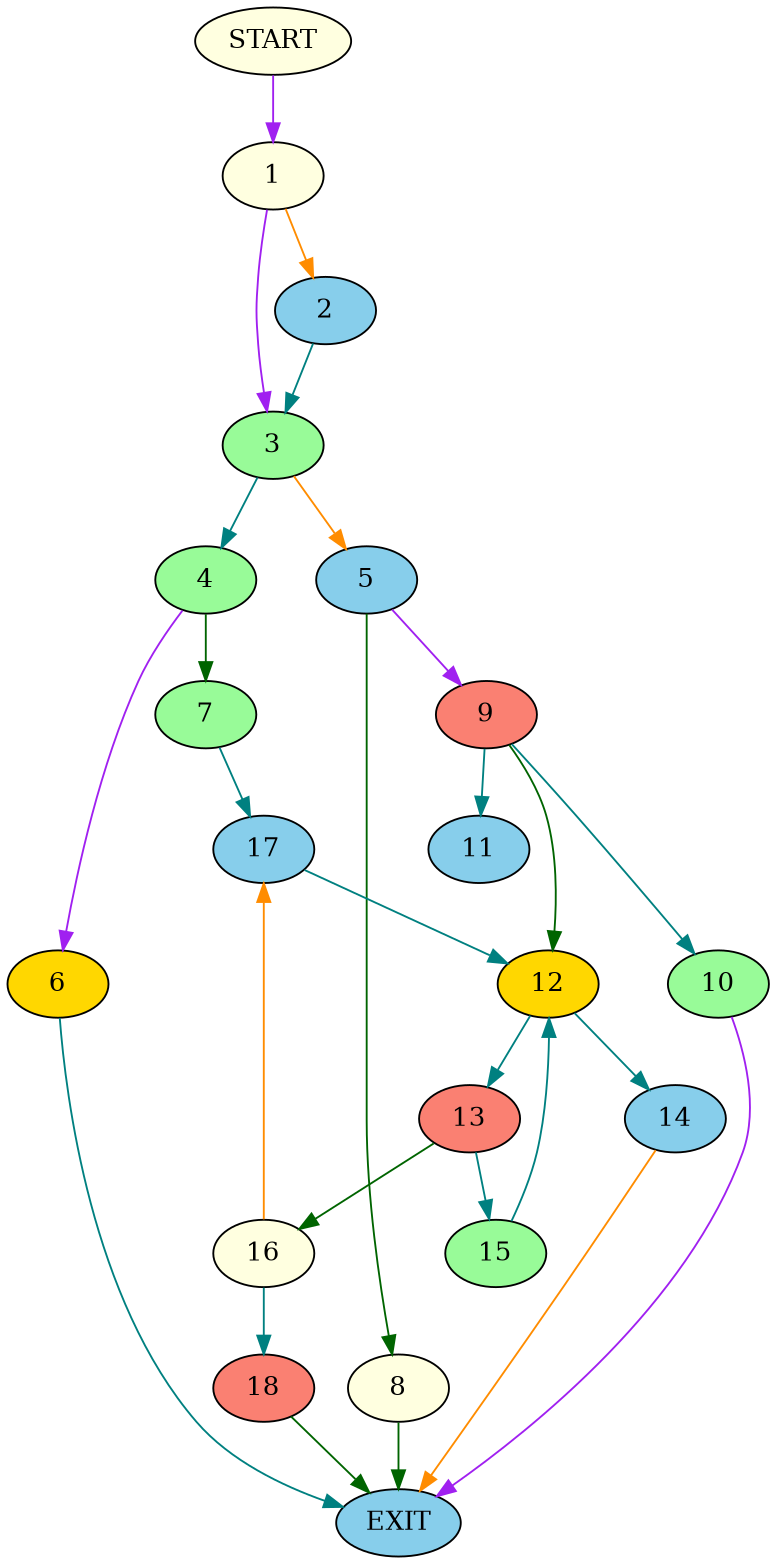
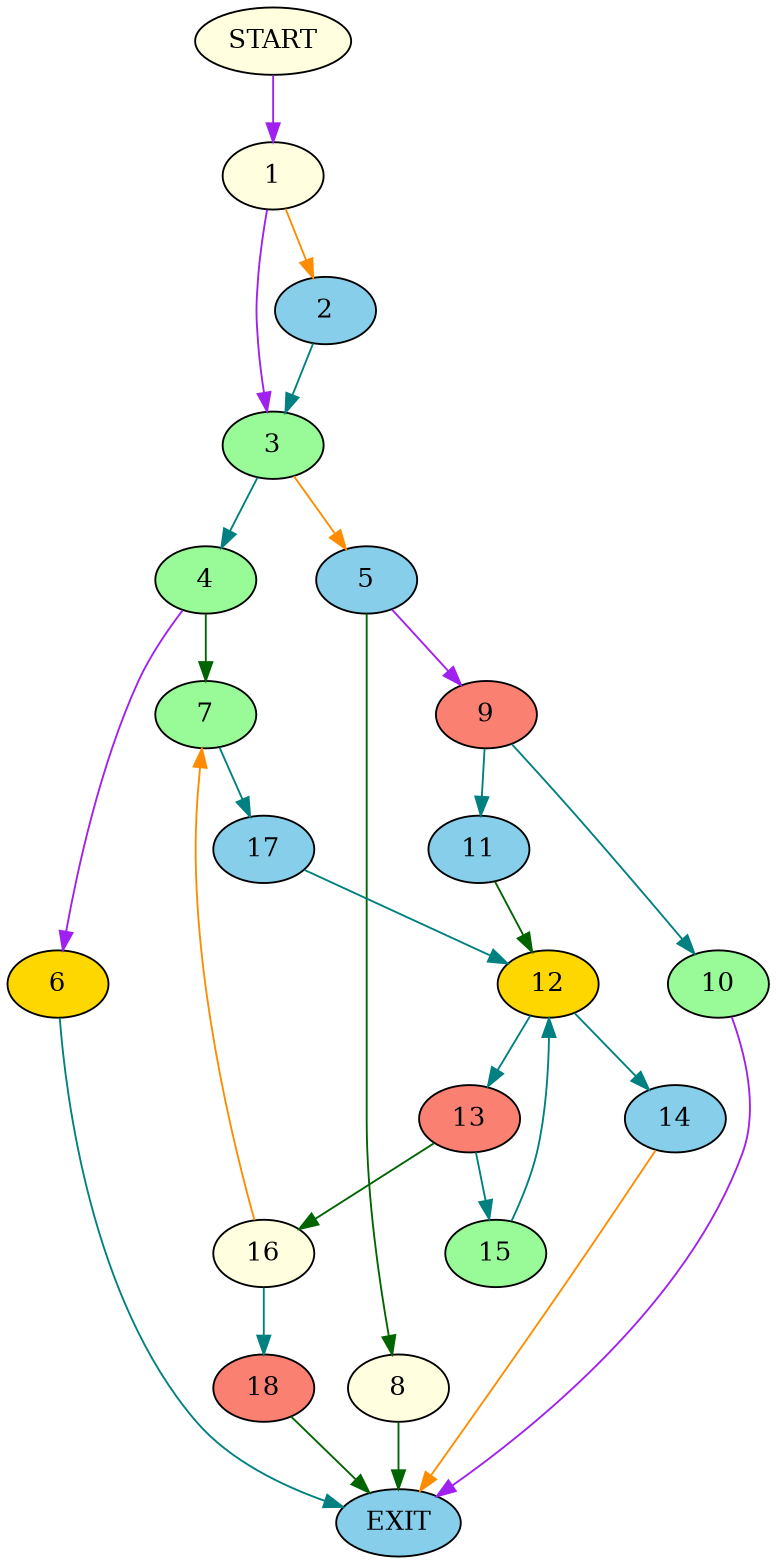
(550, 833) -> (509, 908)
(264, 1061) -> (207, 996)
